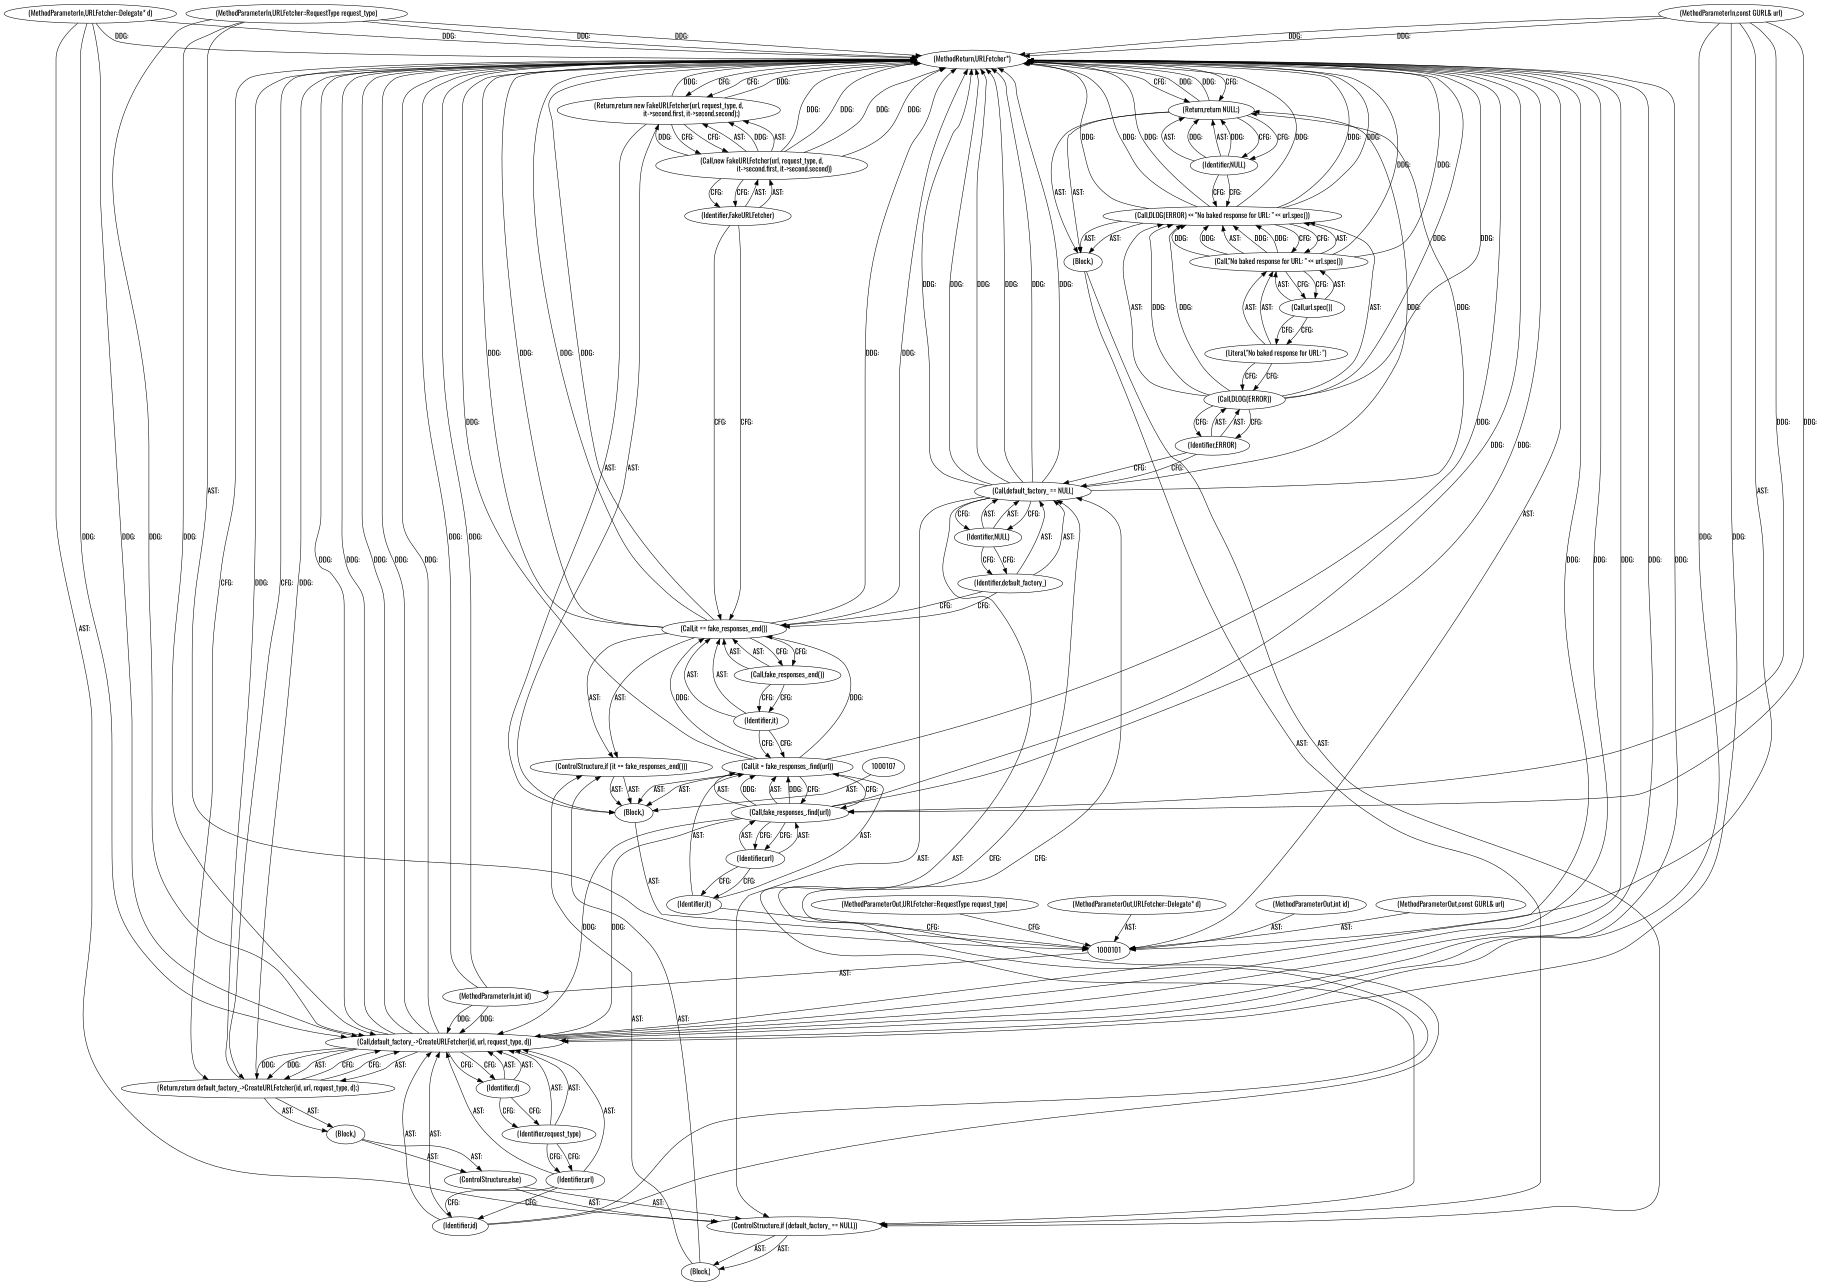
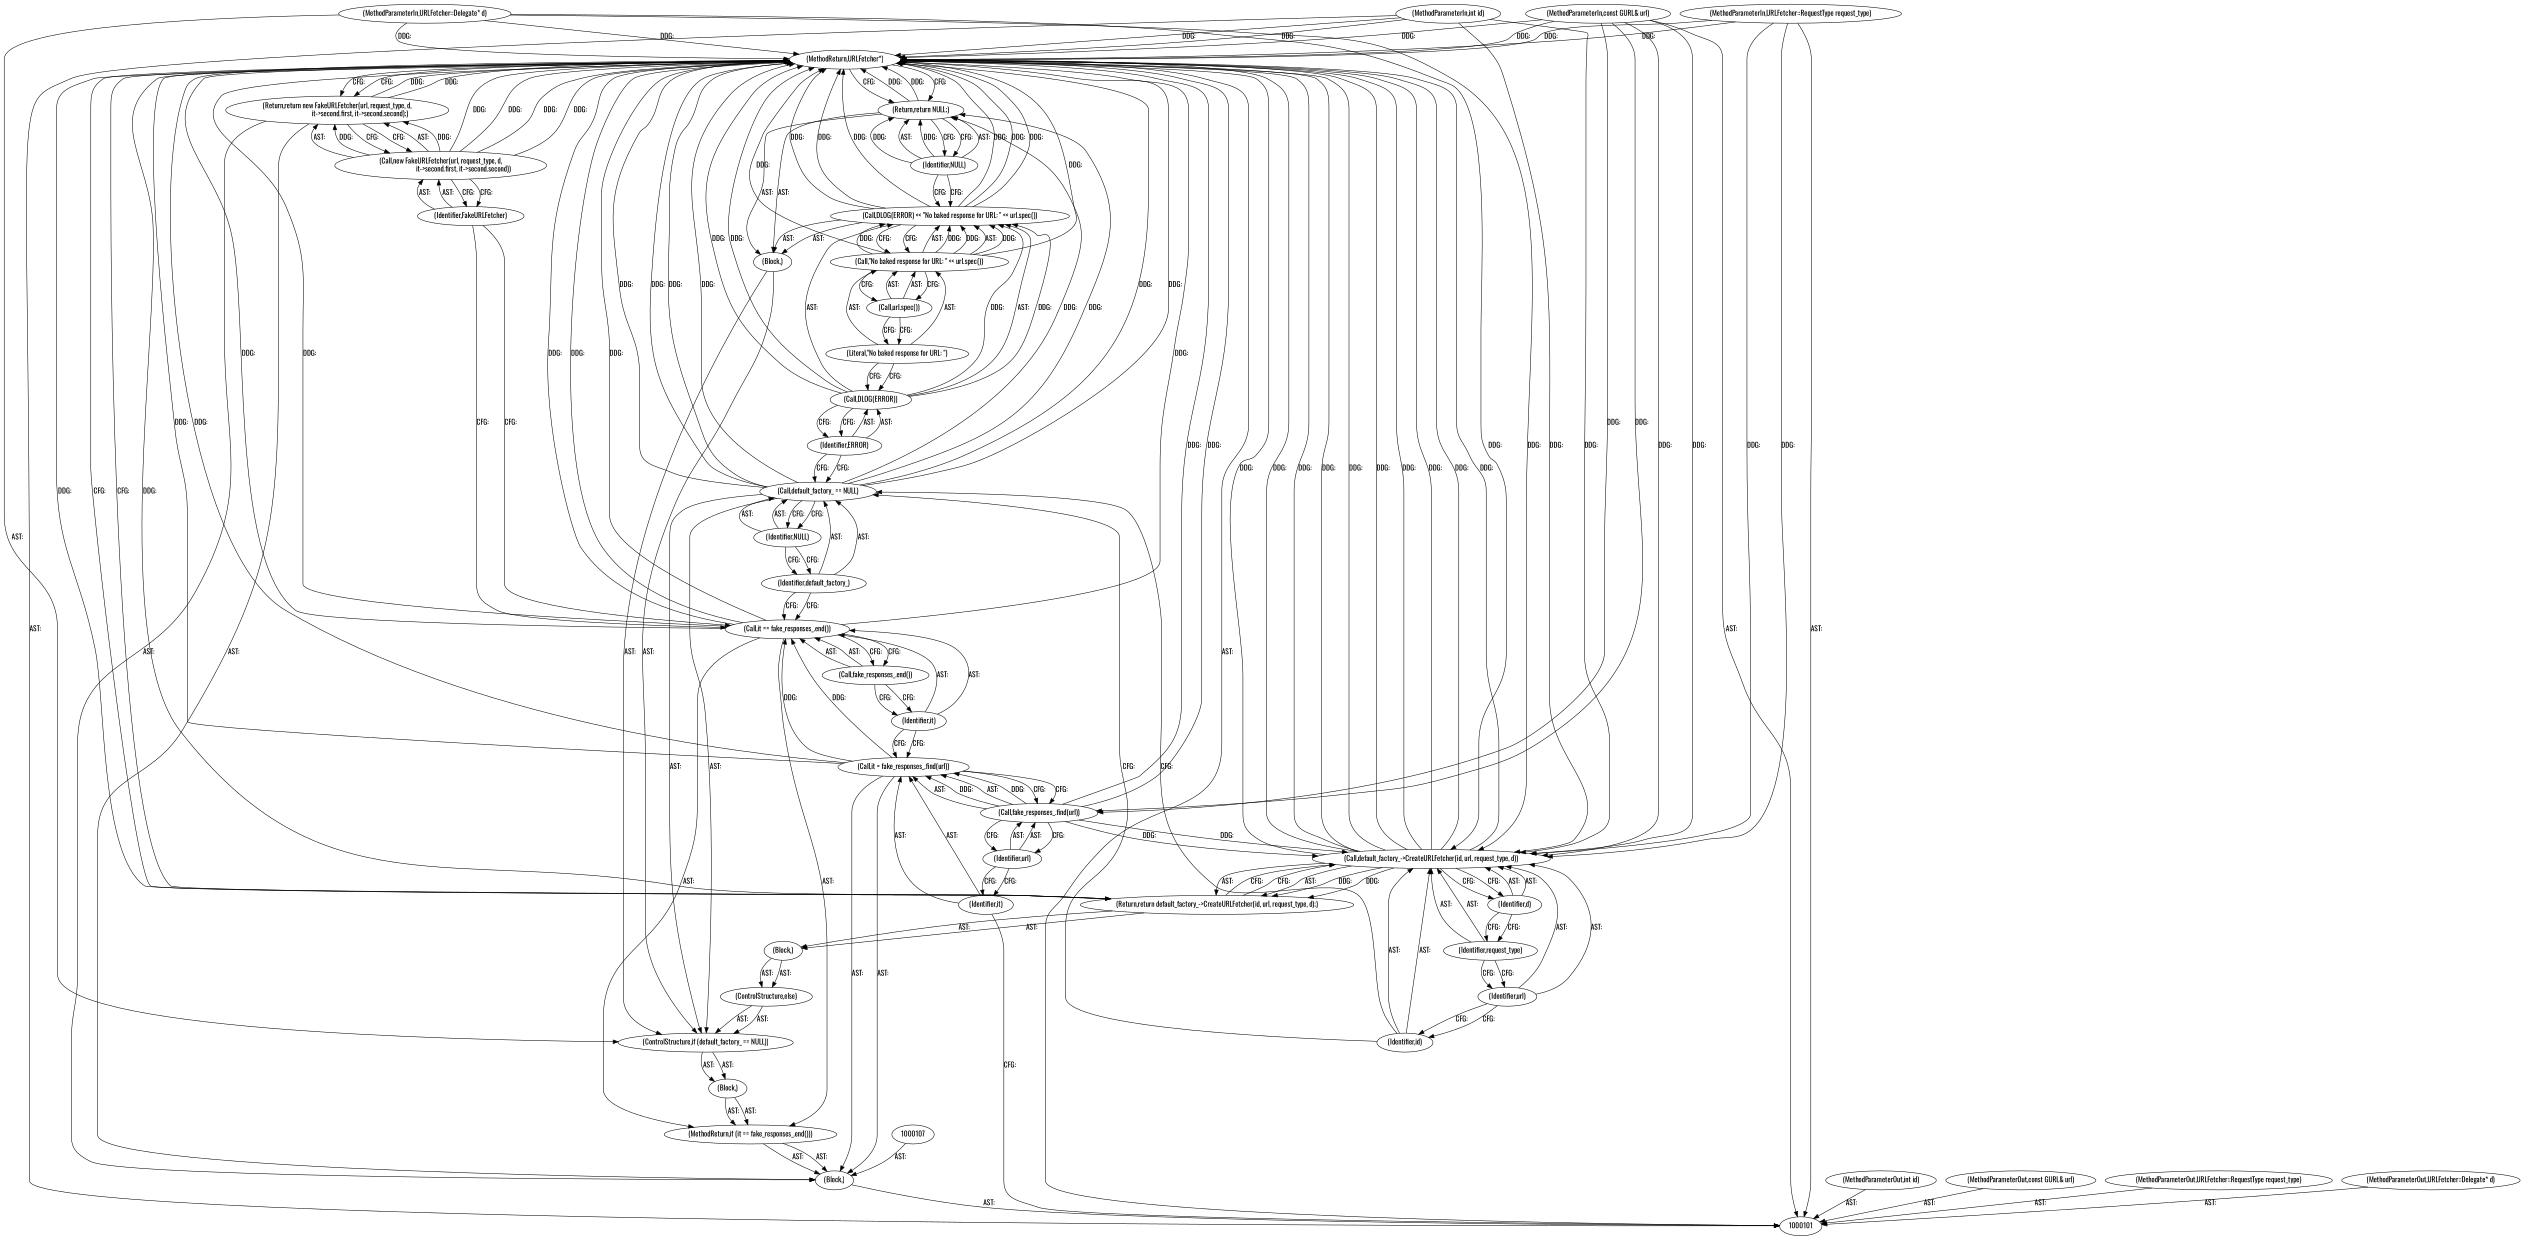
(621, 767) -> (750, 1134)
(1035, 928) -> (2041, 1203)
(818, 973) -> (30, 829)
